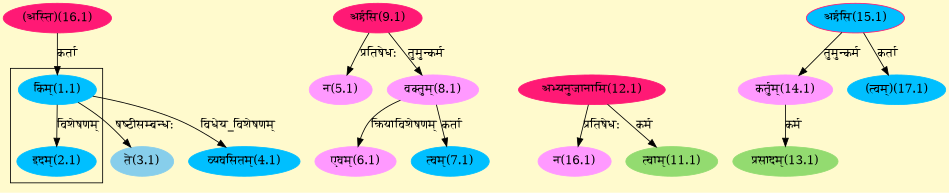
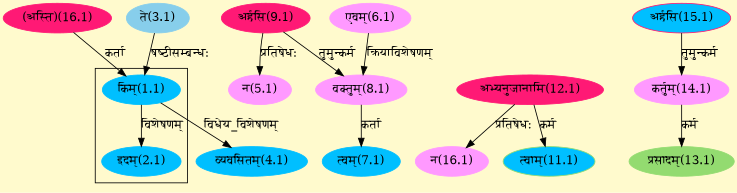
(897, 90) -> none
(376, 115) -> (366, 50)
(108, 124) -> (151, 50)
(672, 161) -> (549, 161)
